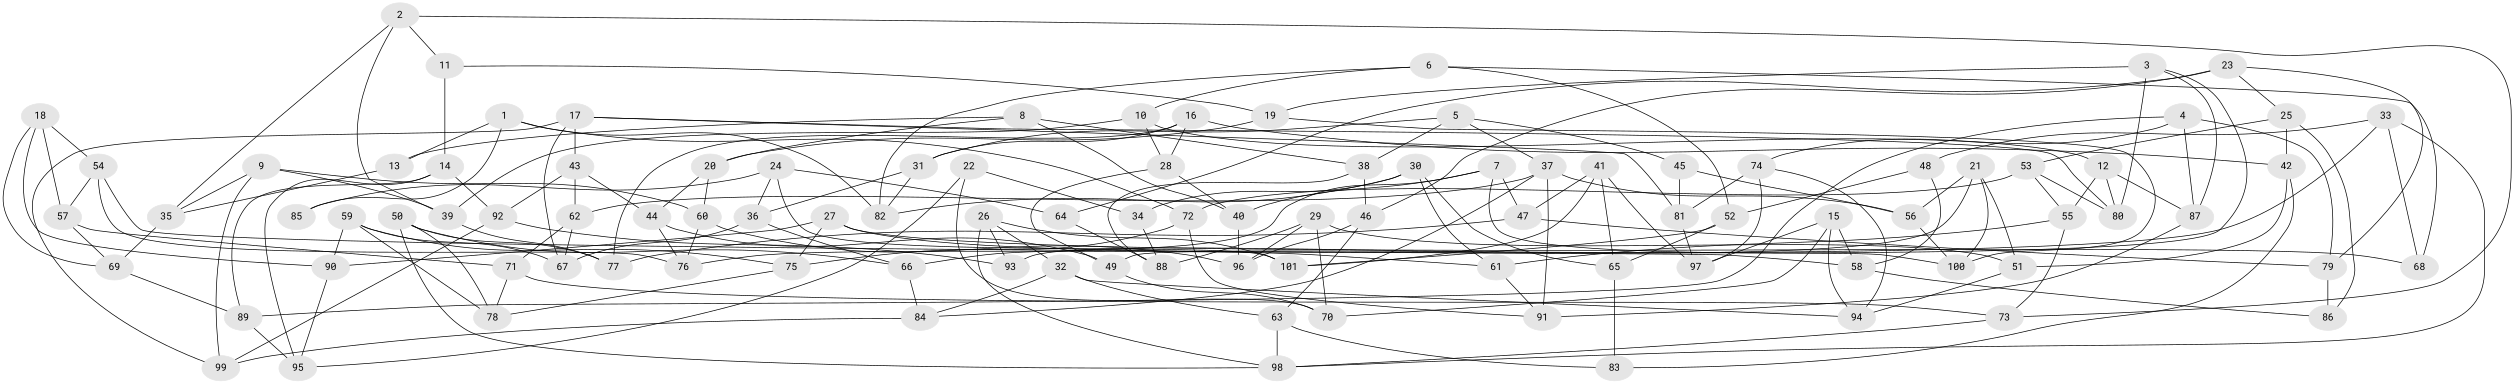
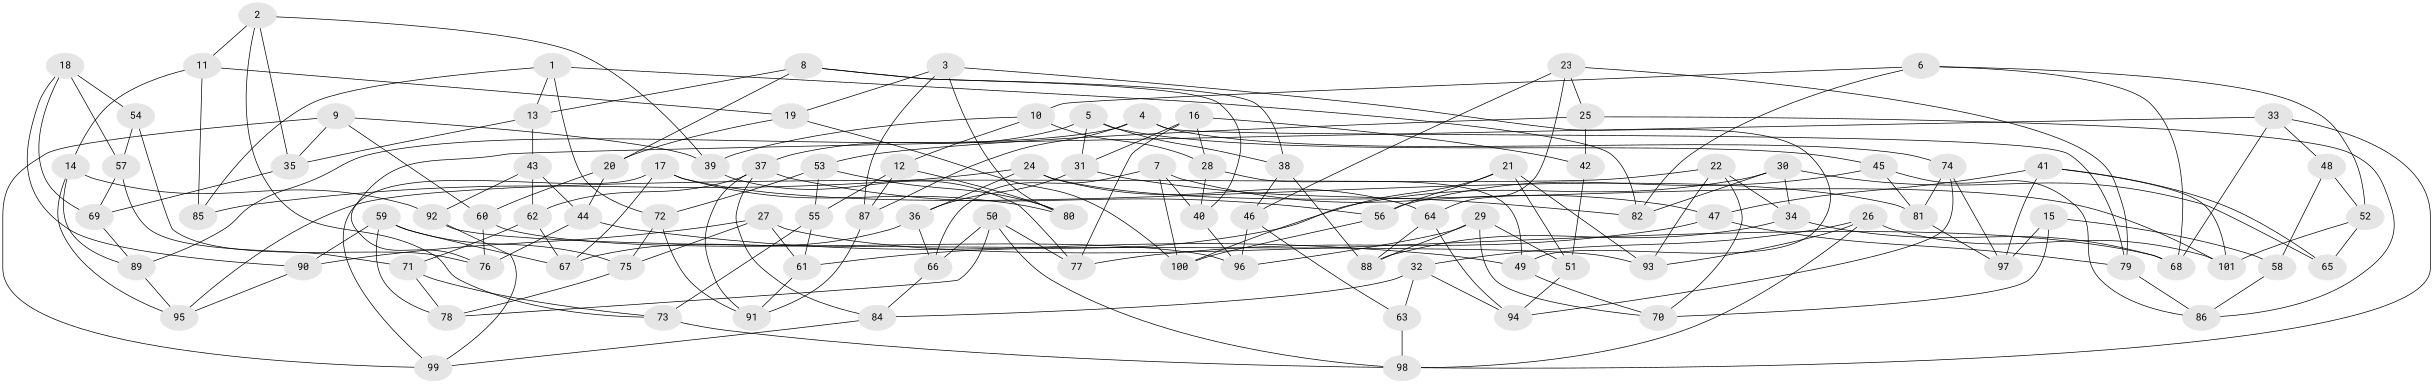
none -> (200, 141)
(575, 141) -> (533, 144)
none -> (2062, 196)
none -> (1681, 216)
none -> (1986, 237)
(958, 249) -> none
(1829, 270) -> (1465, 272)
(1615, 368) -> none
